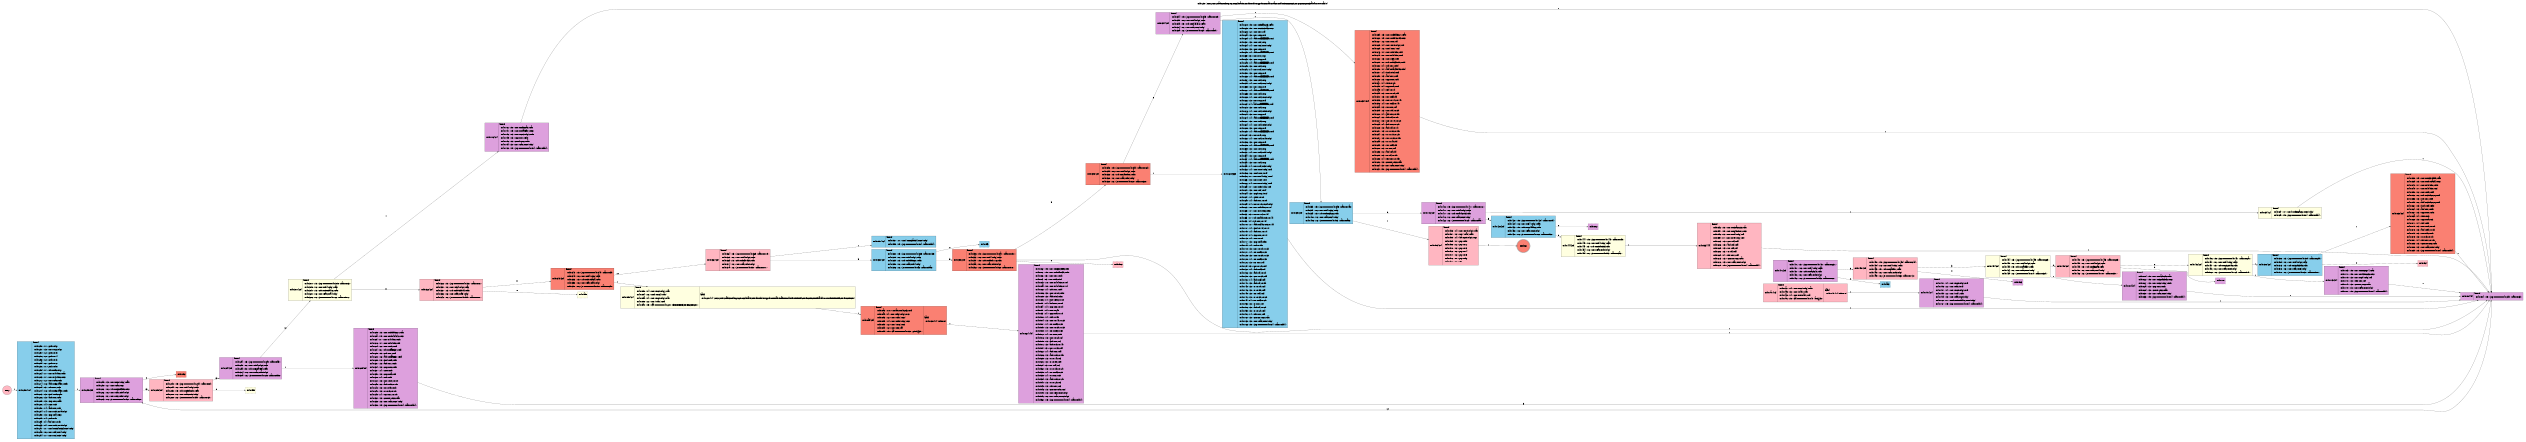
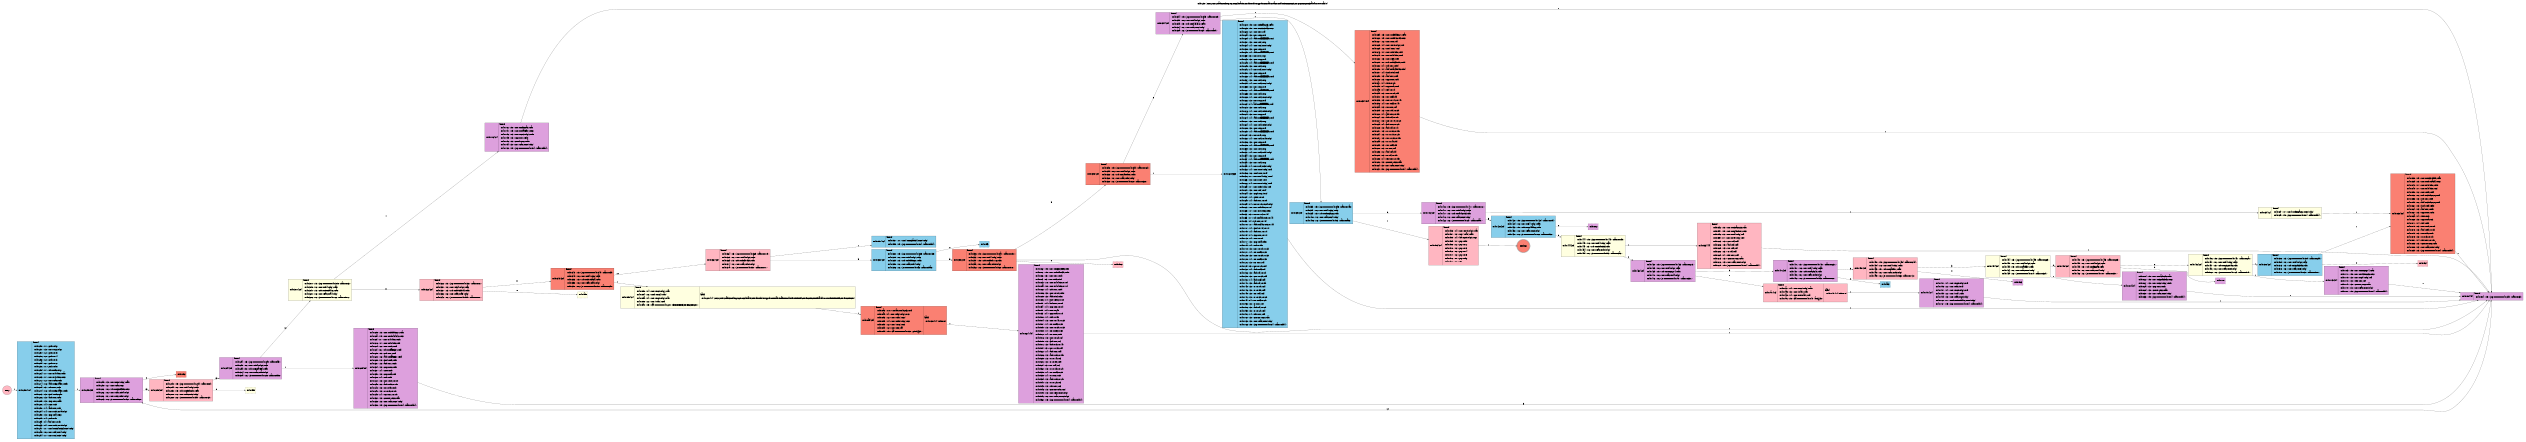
(2434, 162) -> (2355, 213)
none -> (1663, 271)
